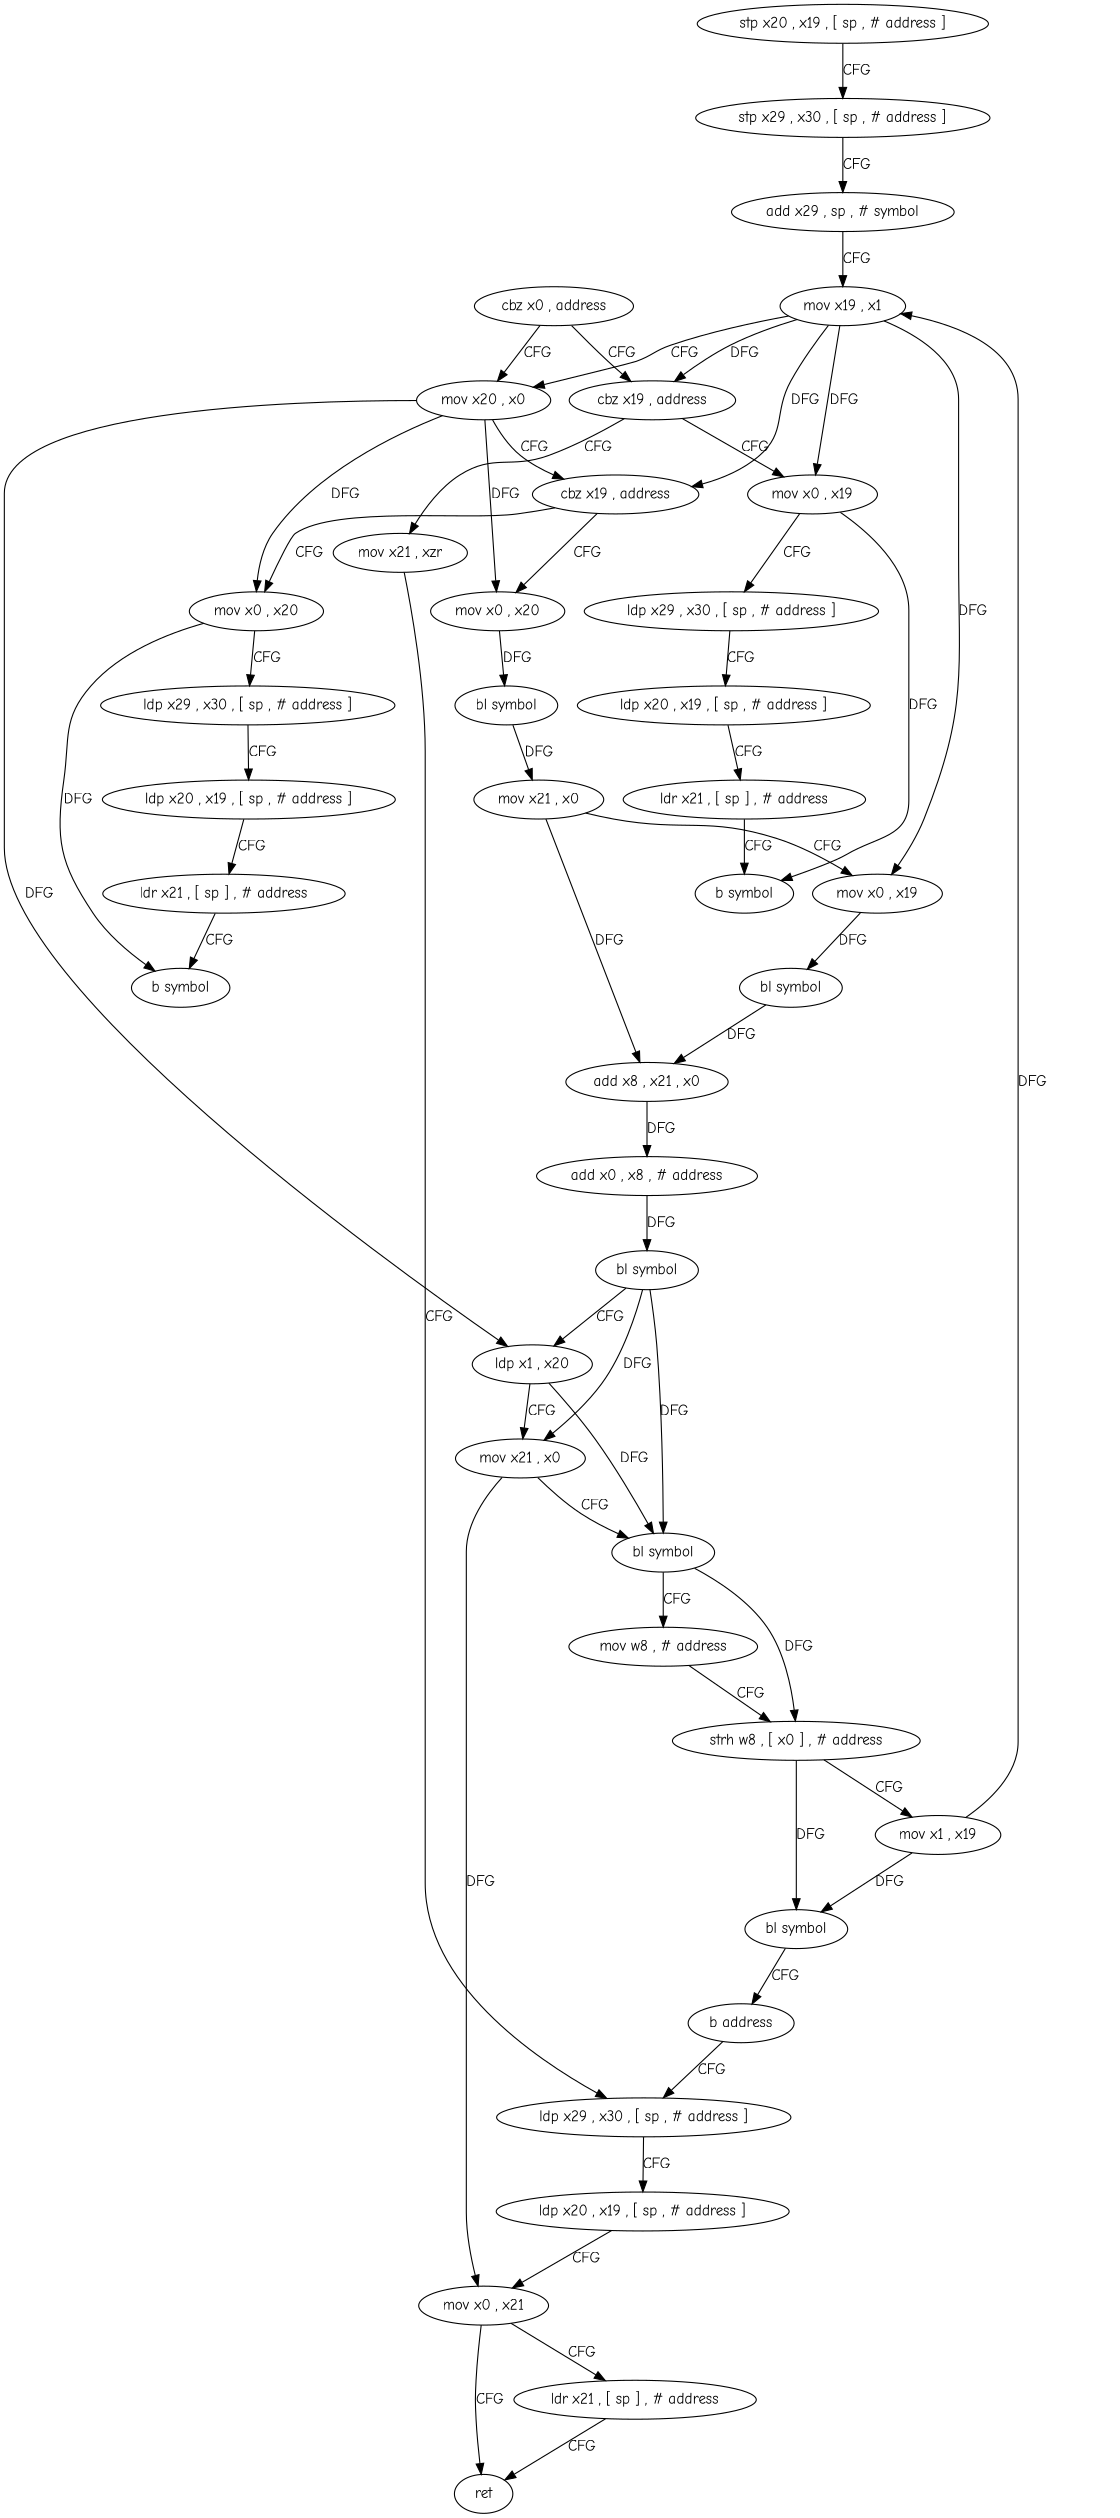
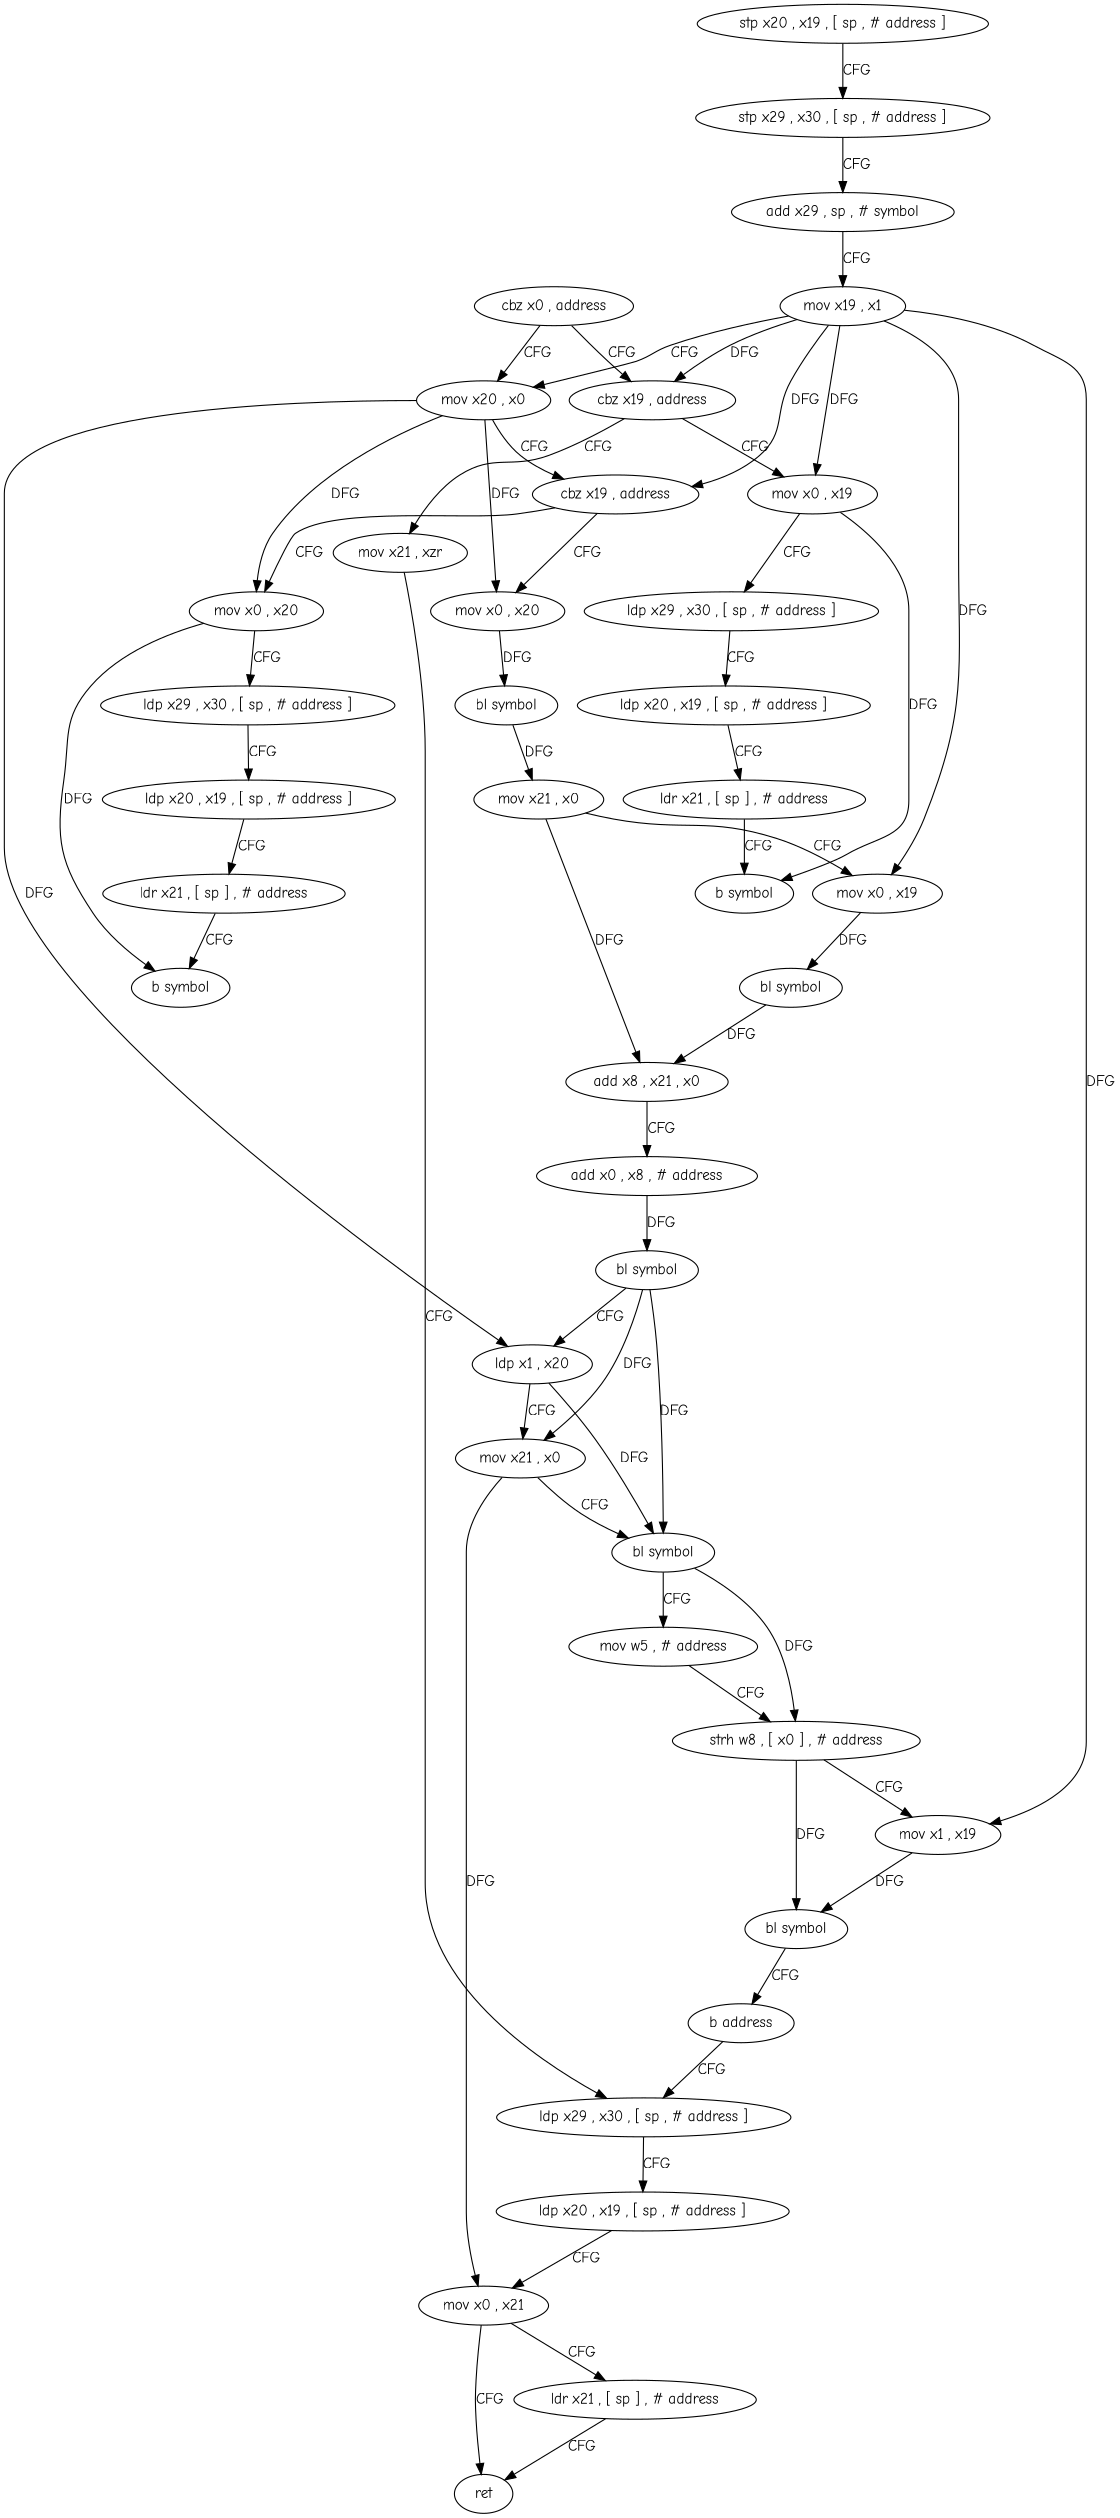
(1018, 1045) -> (1086, 1025)
(662, 1129) -> (662, 1129)
(663, 1647) -> (663, 1647)
